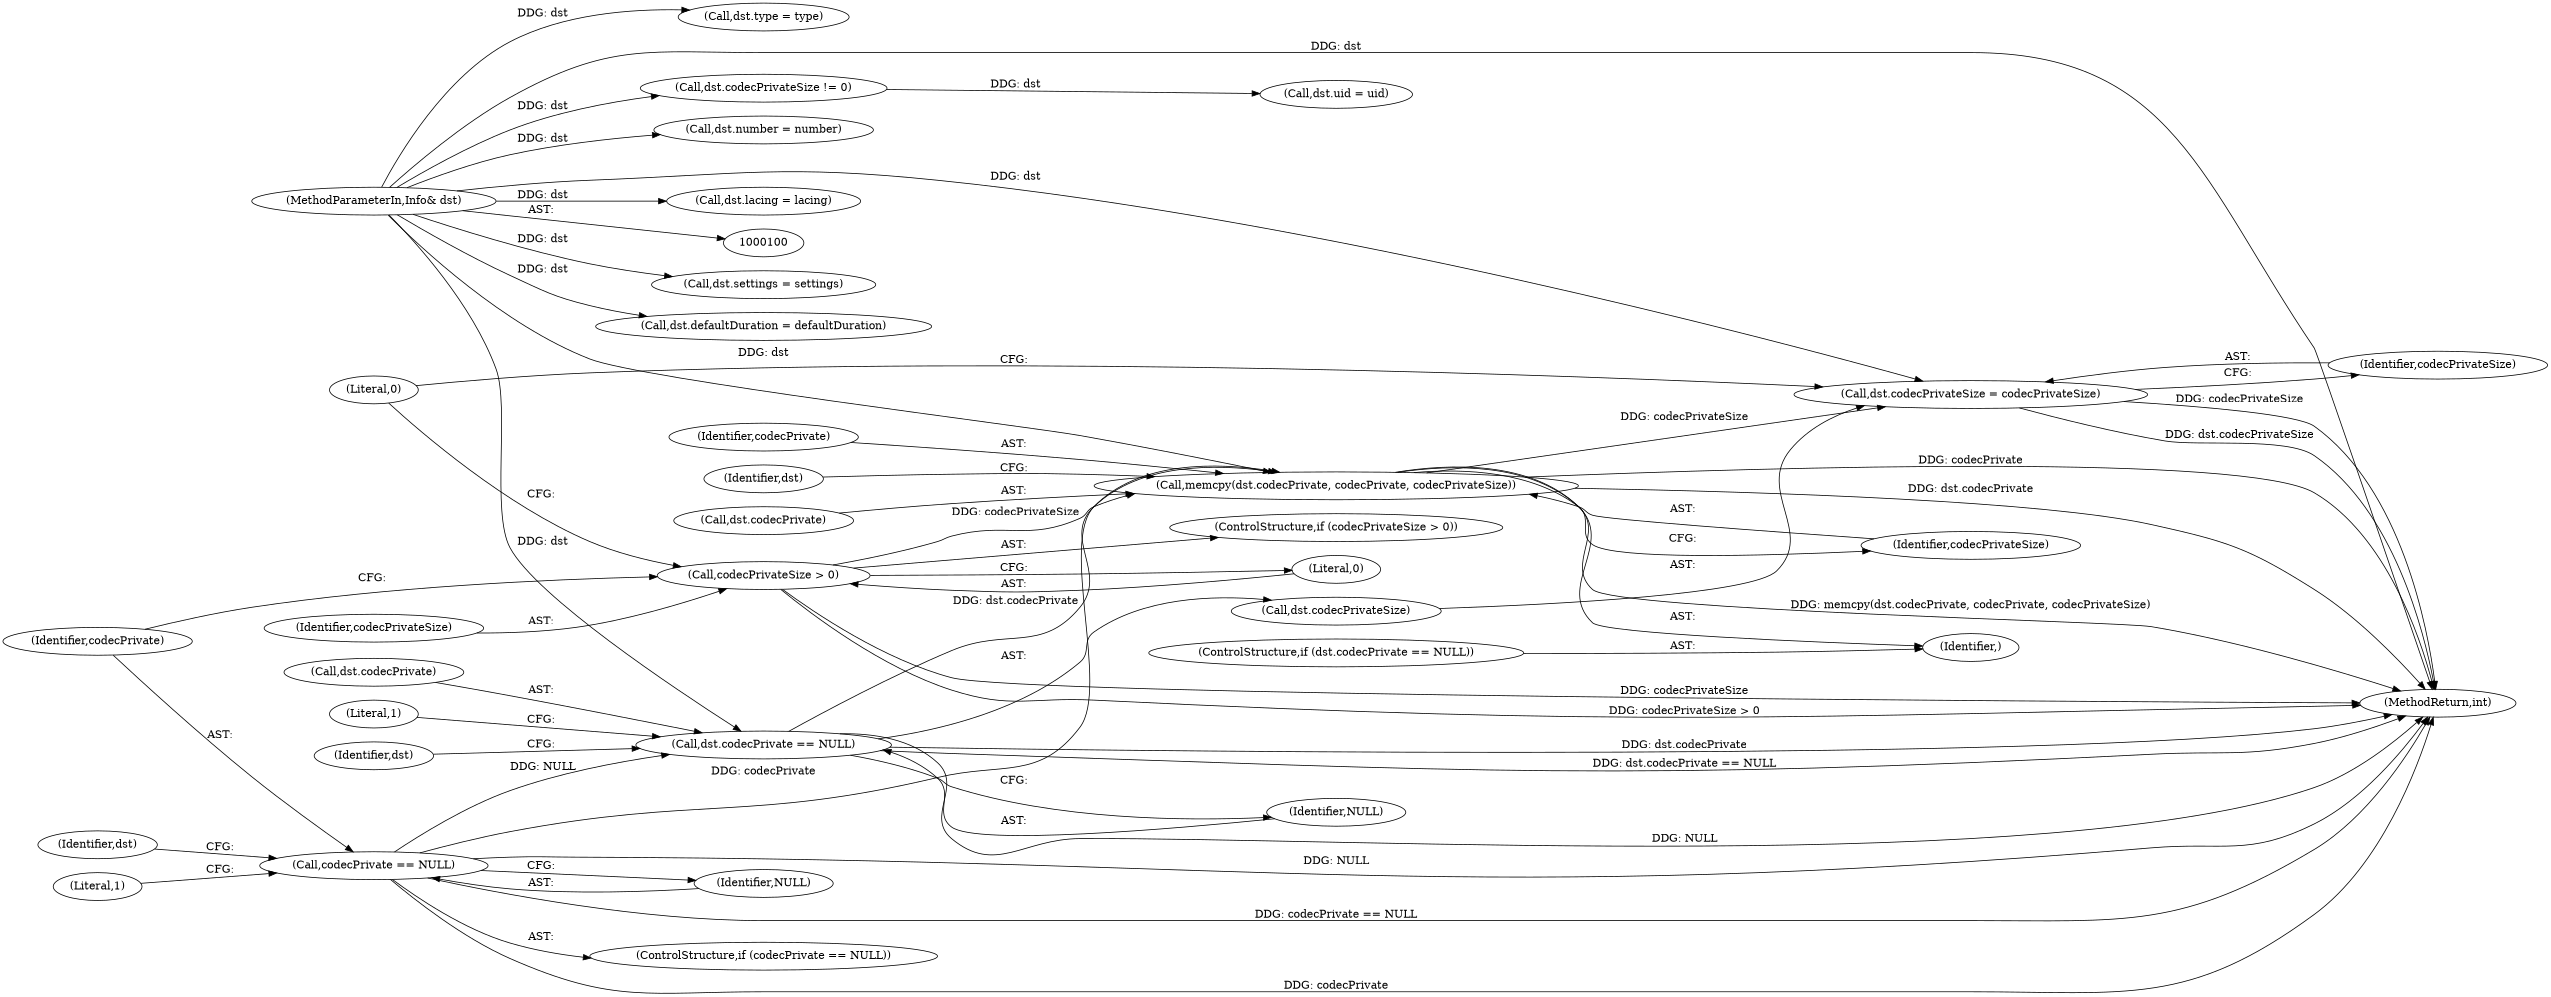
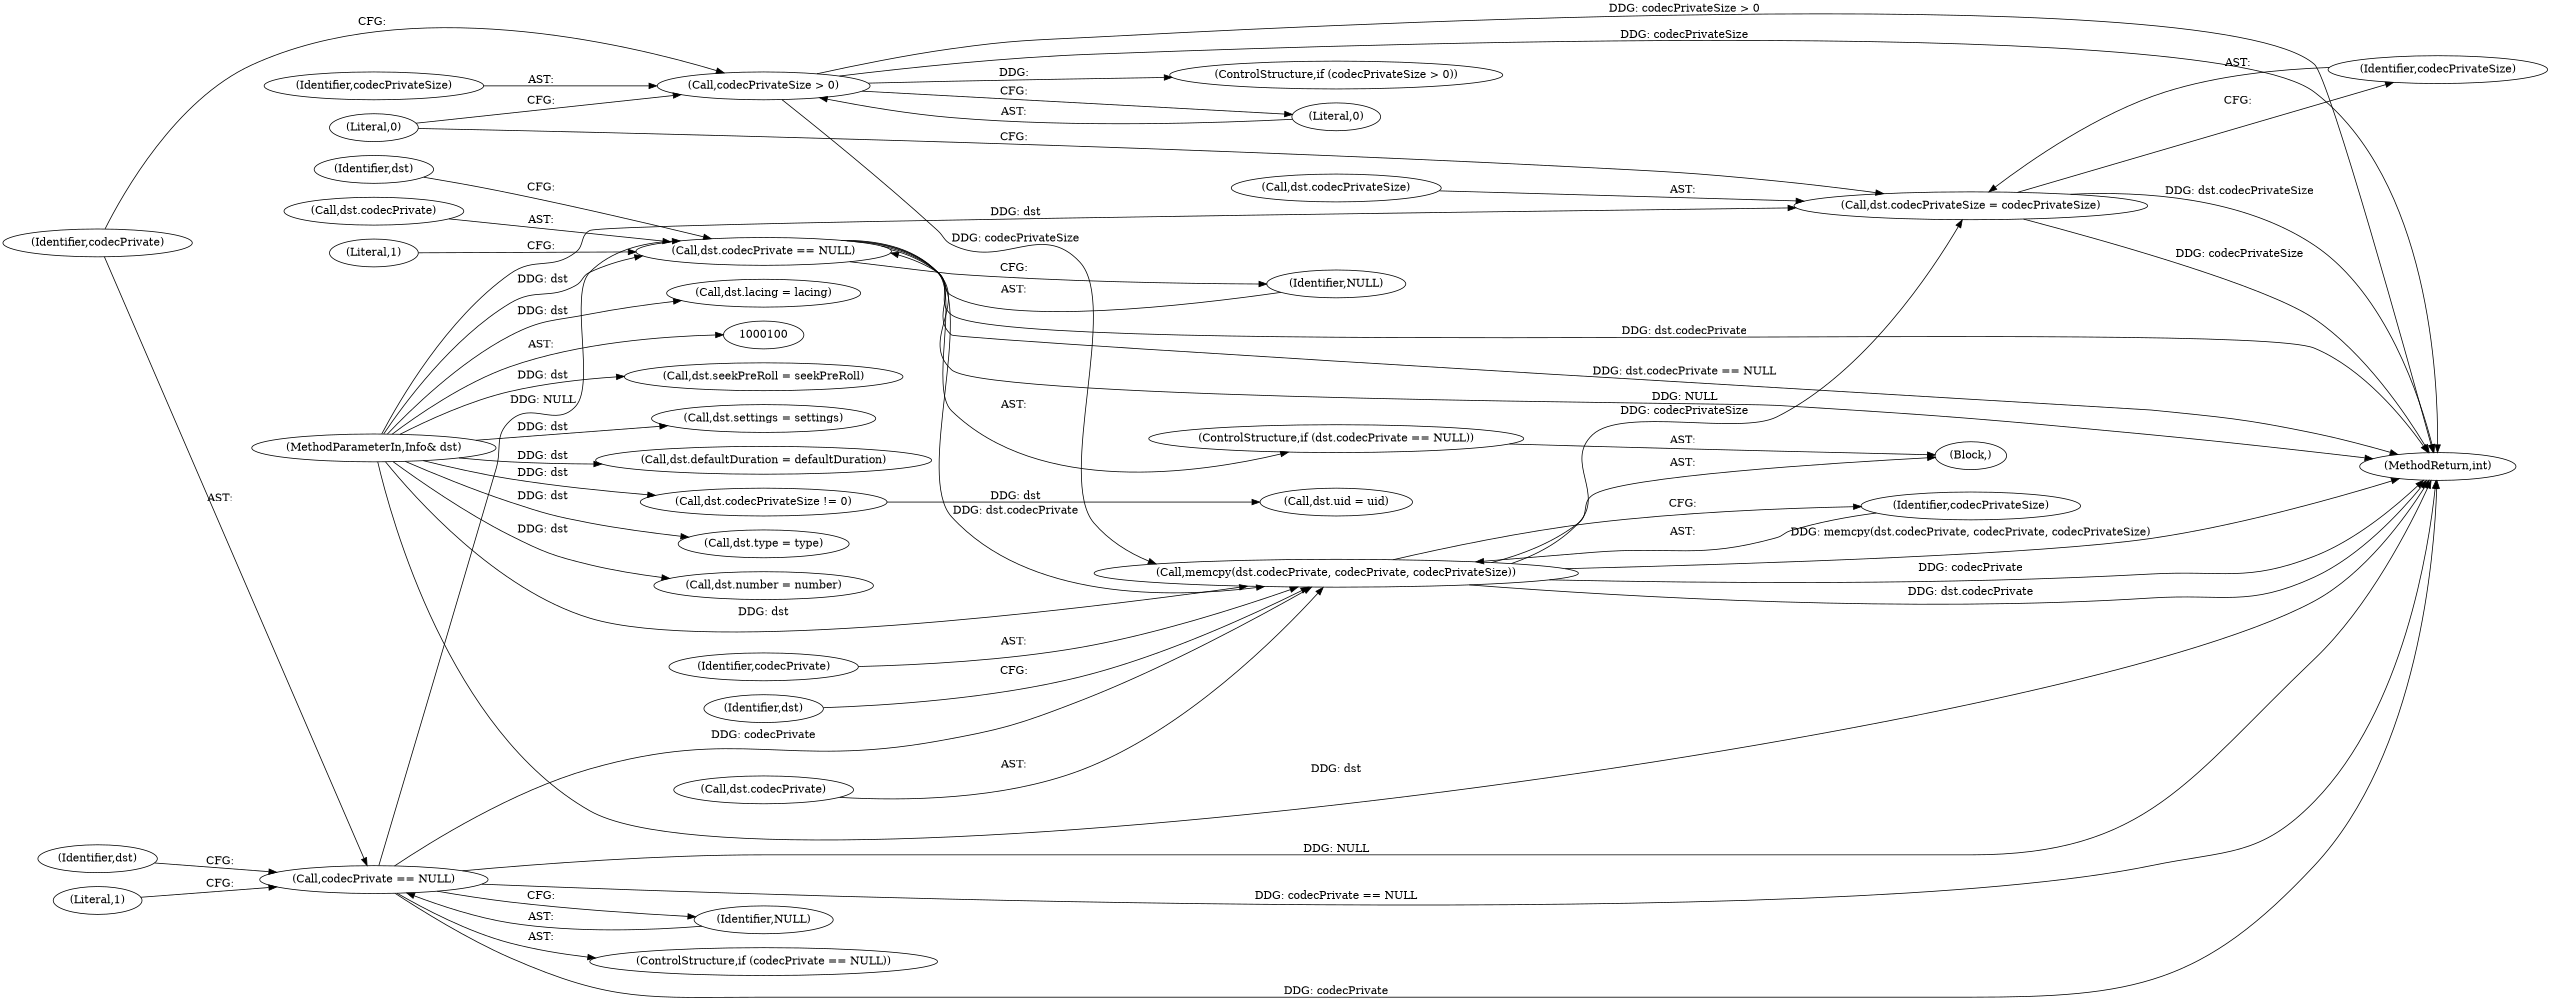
none -> (764, 377)
(1016, 545) -> (1016, 73)
(1971, 647) -> (1971, 456)
(1077, 665) -> (994, 441)
